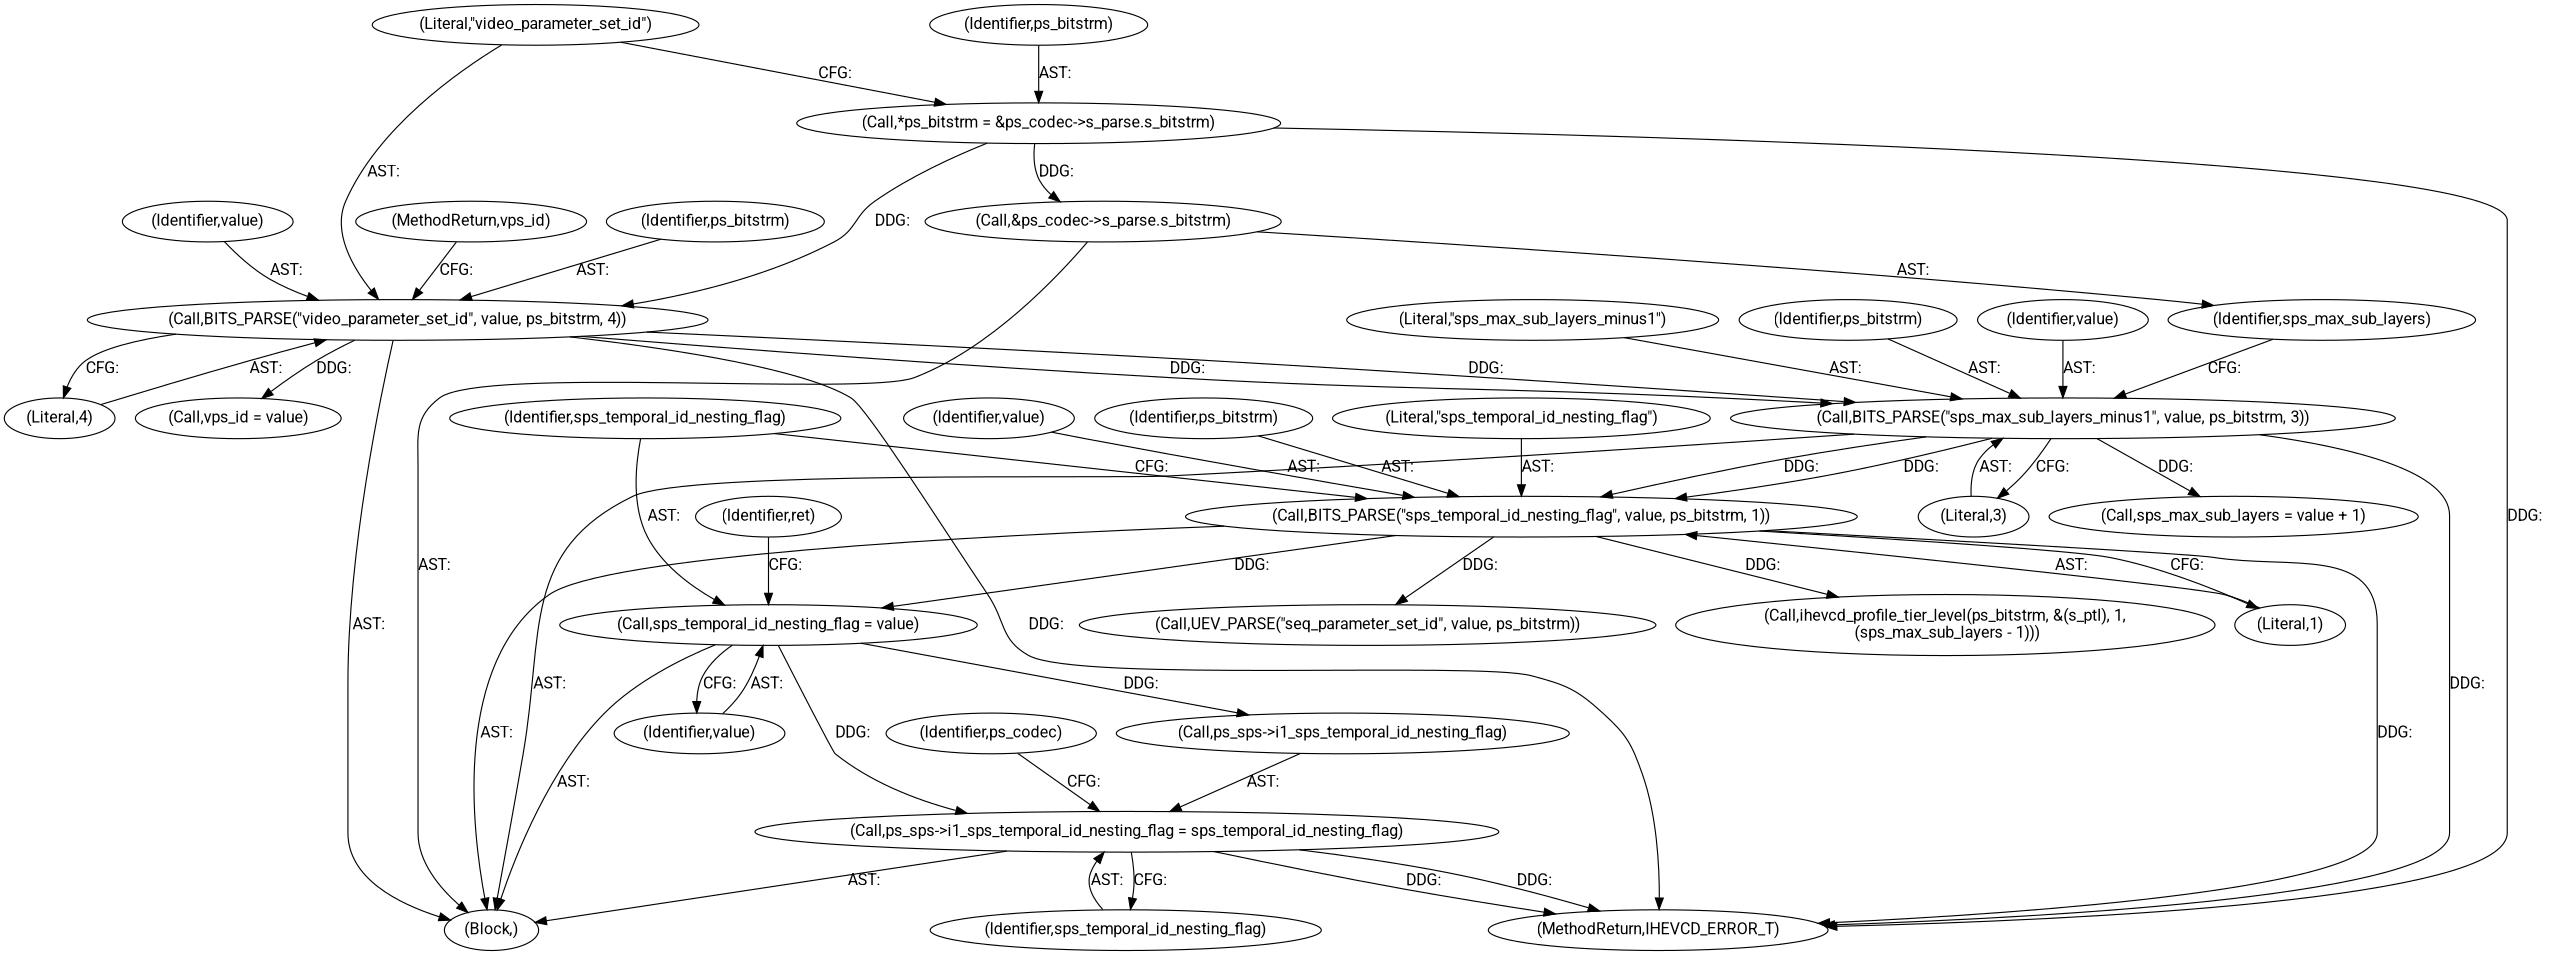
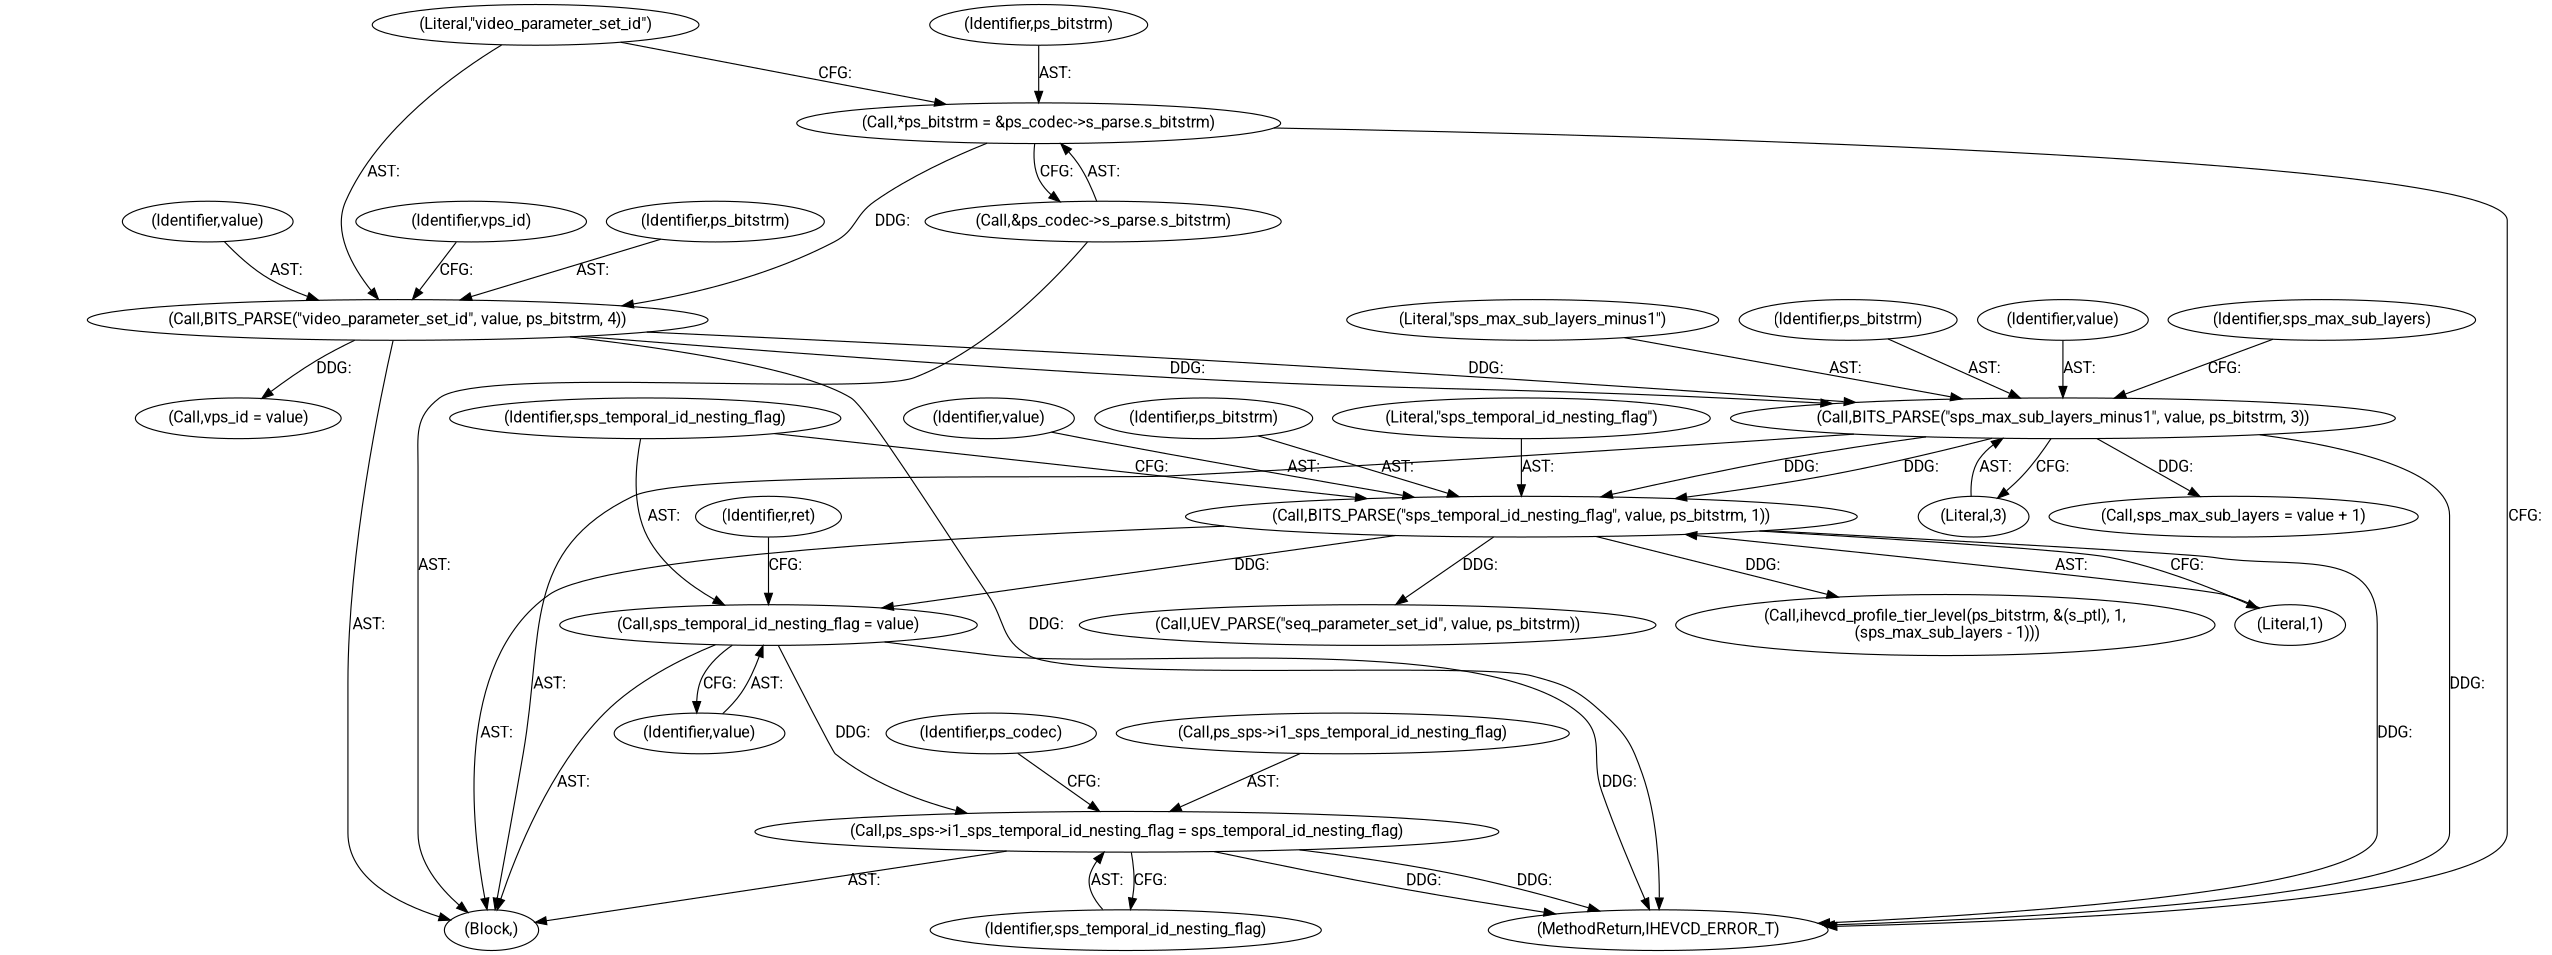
(1059, 172) -> (1059, 172)
(471, 222) -> (471, 222)
(1730, 264) -> (1085, 175)
(60, 418) -> none
(2528, 517) -> (2528, 517)
(1049, 678) -> (1336, 660)
